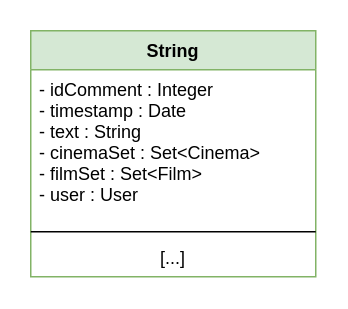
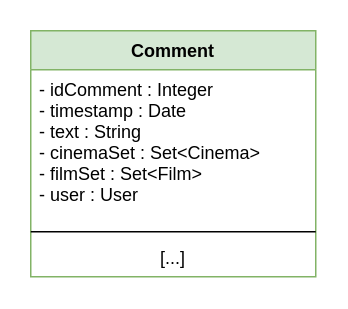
(173, 51) -> (173, 51)
